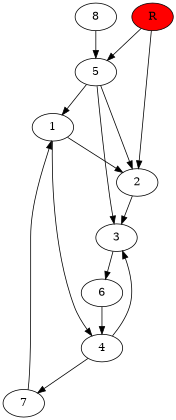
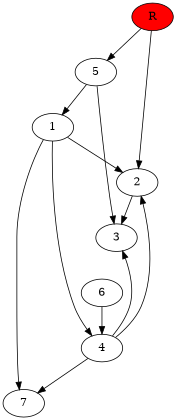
(96, 17) -> none
(115, 123) -> (149, 276)
(110, 262) -> none
(31, 268) -> (17, 259)
